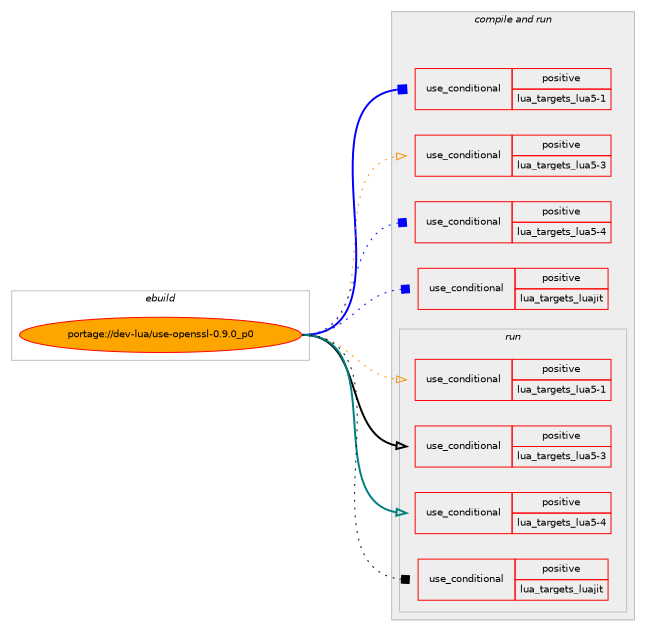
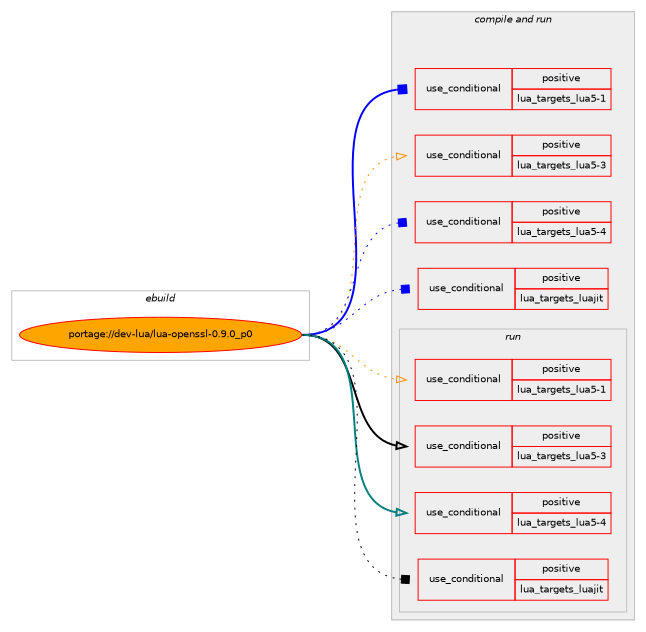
(161, 335) -> (161, 335)
